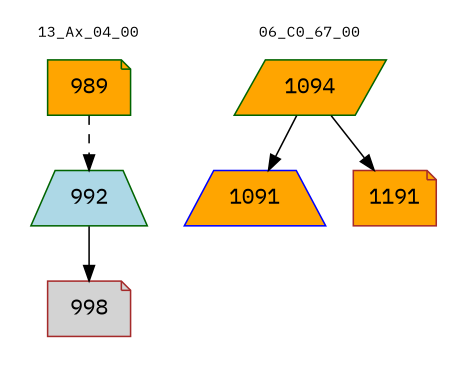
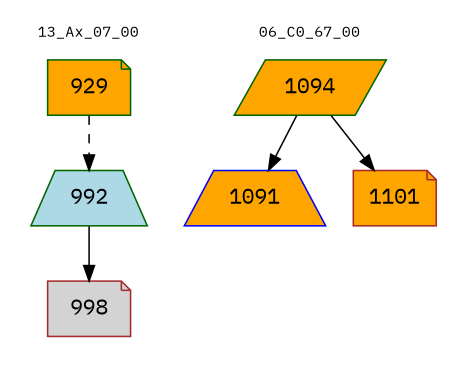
(89, 33) -> (89, 33)
(89, 88) -> (89, 88)
(395, 198) -> (395, 198)
